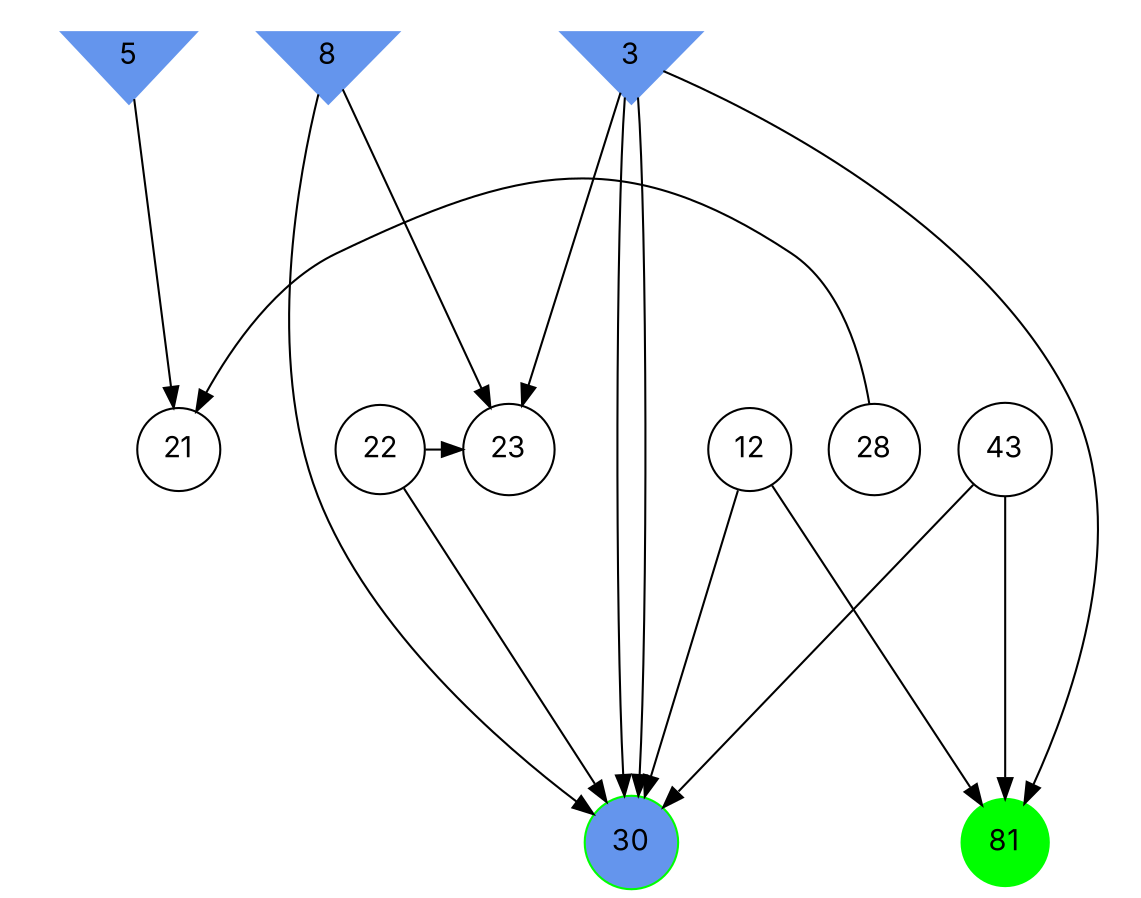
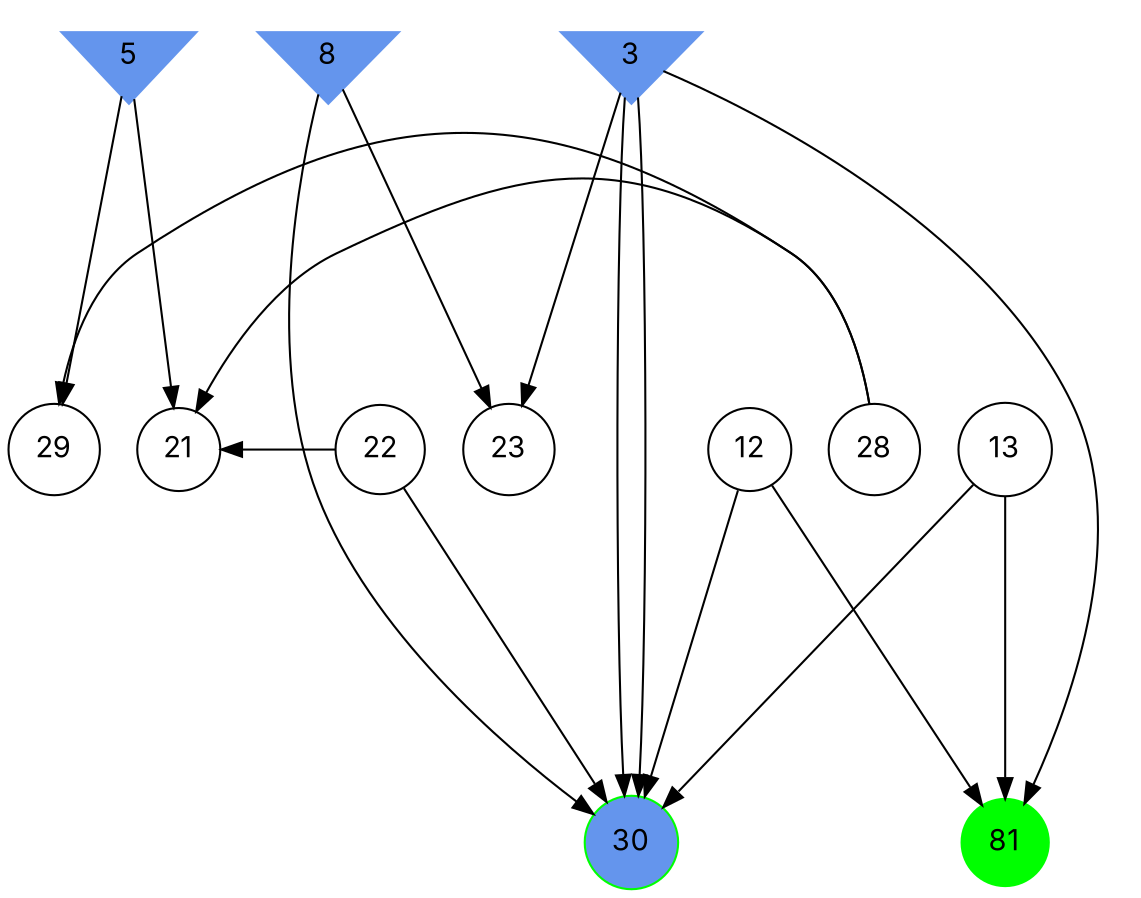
none -> (54, 450)
(434, 450) -> (289, 450)
(1005, 450) -> (1005, 450)
